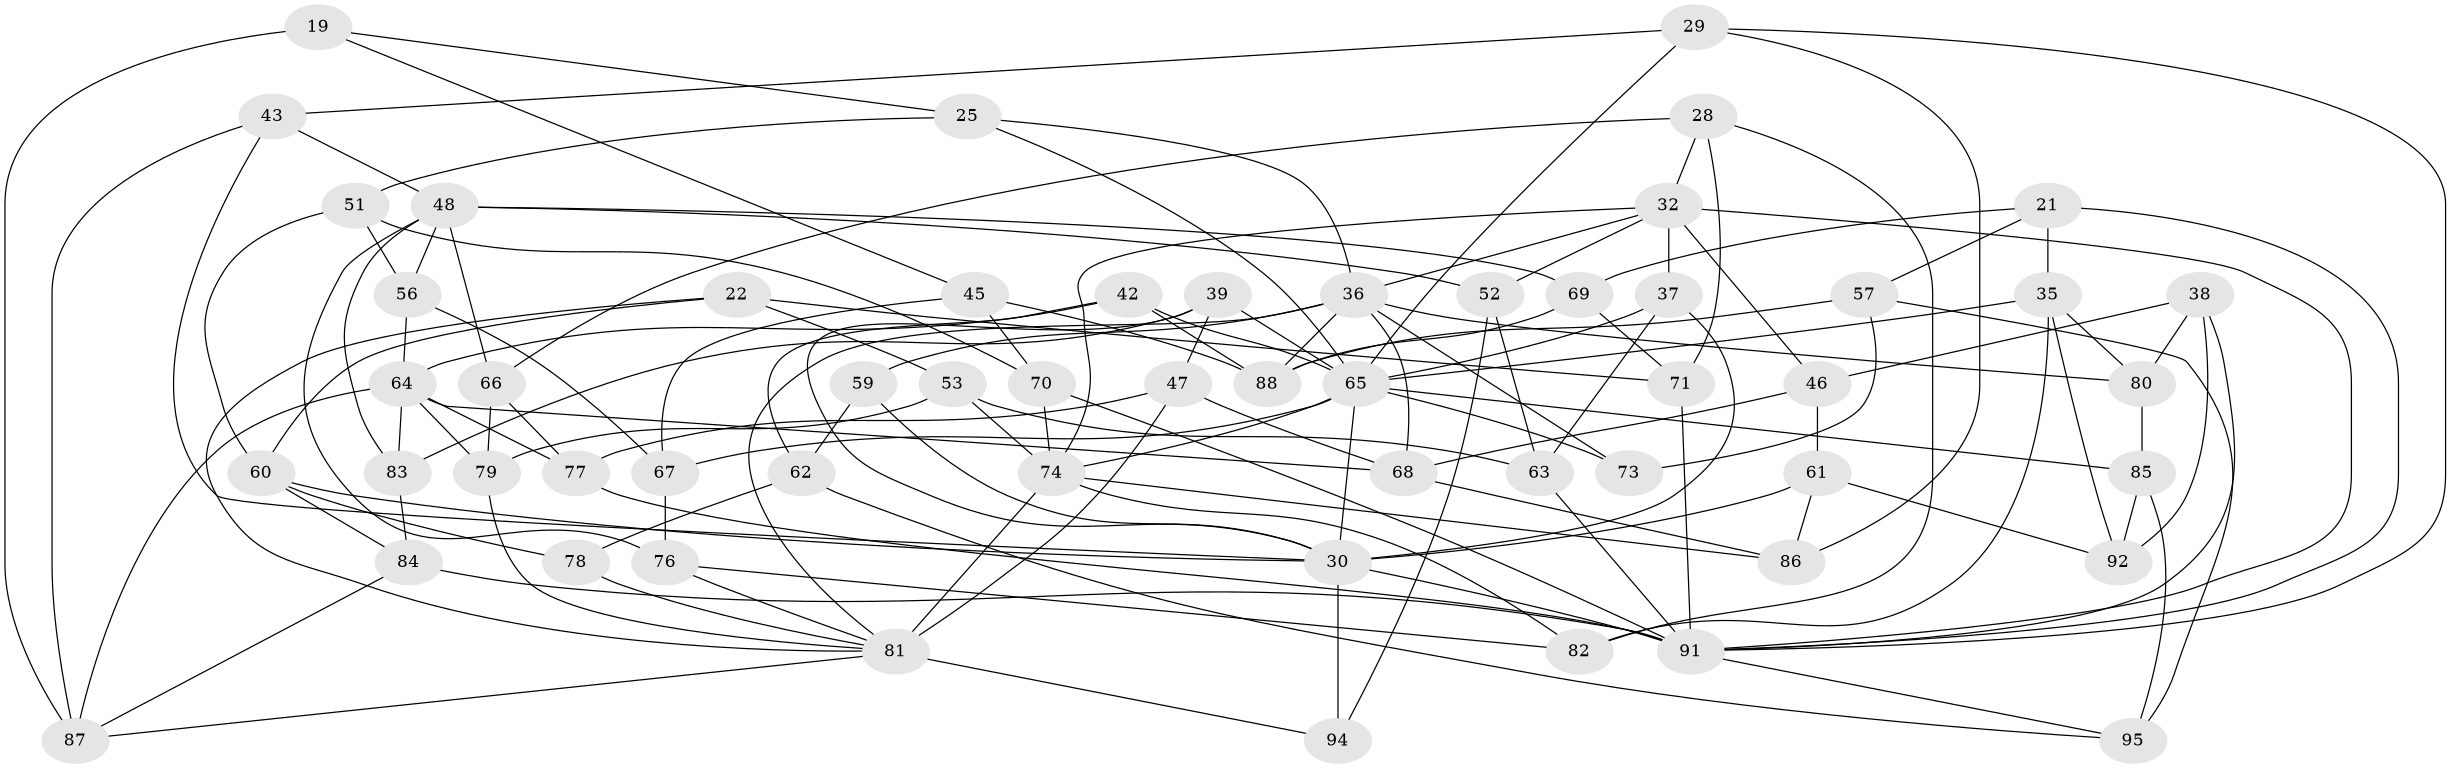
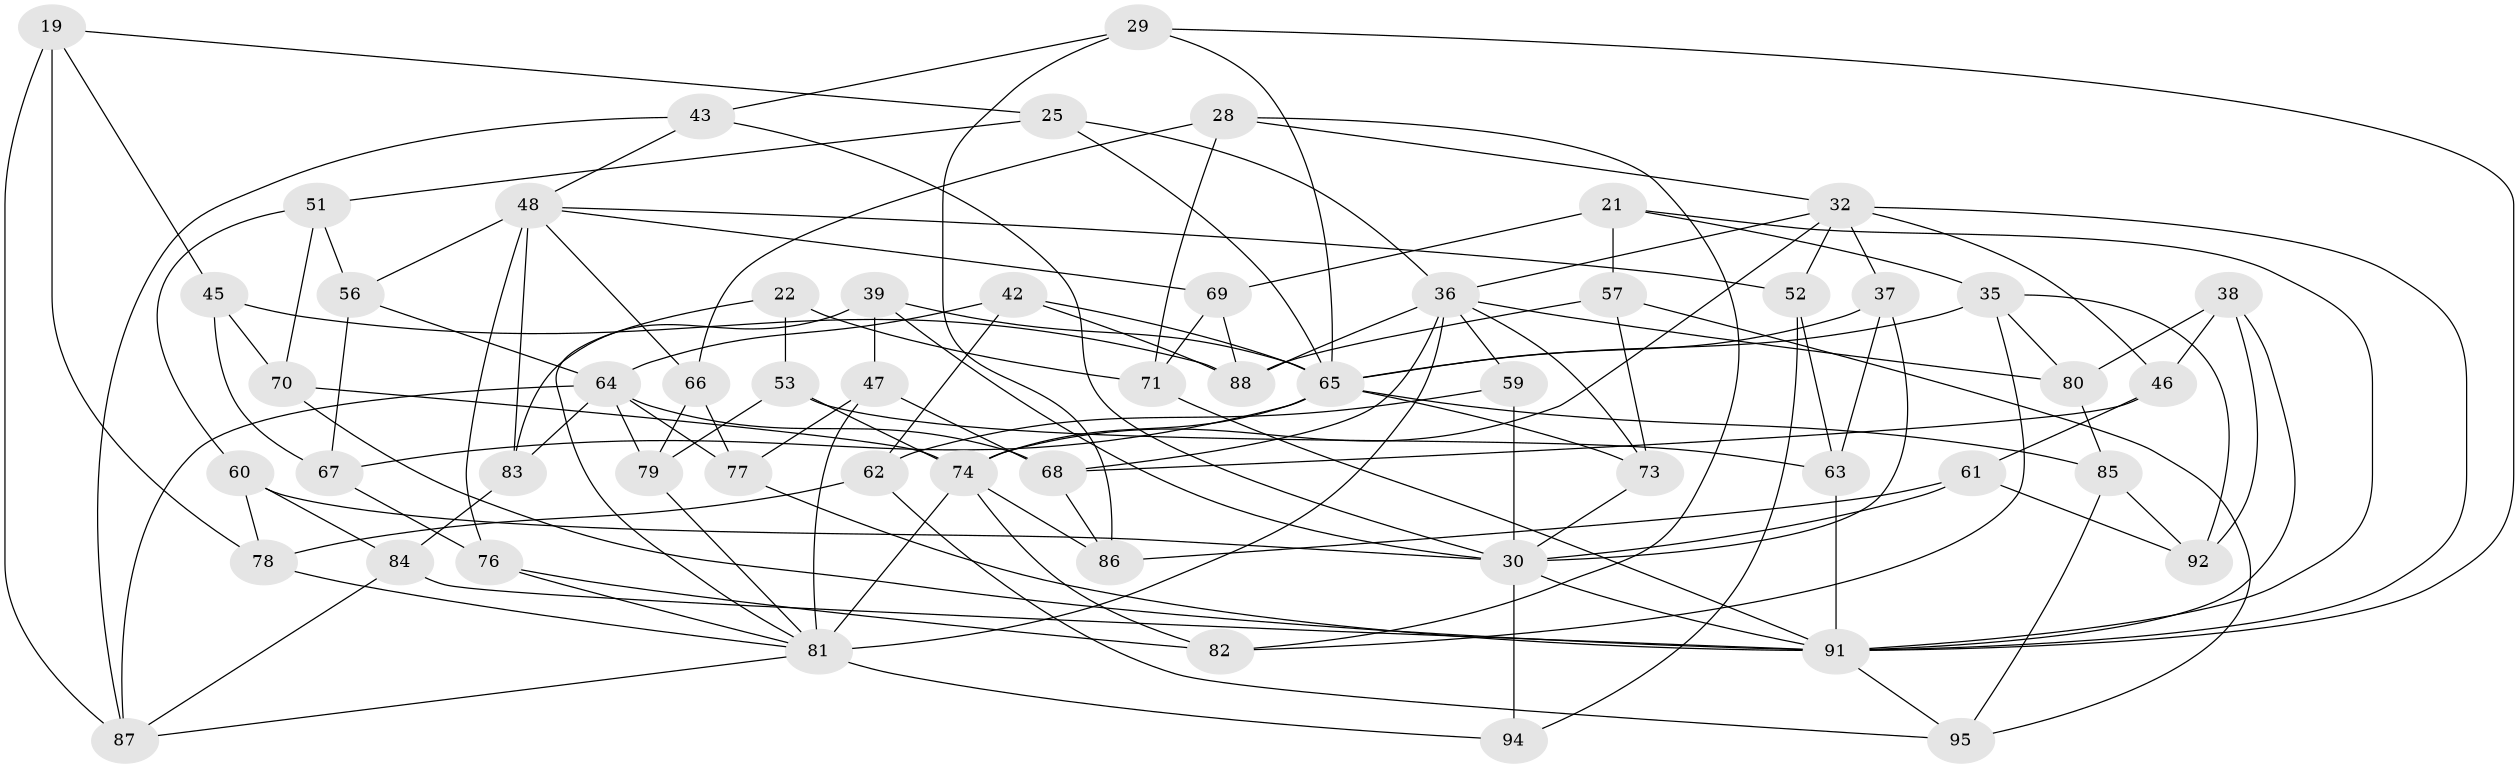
(455, 333) -> none
none -> (57, 335)
(1347, 477) -> (1582, 518)
